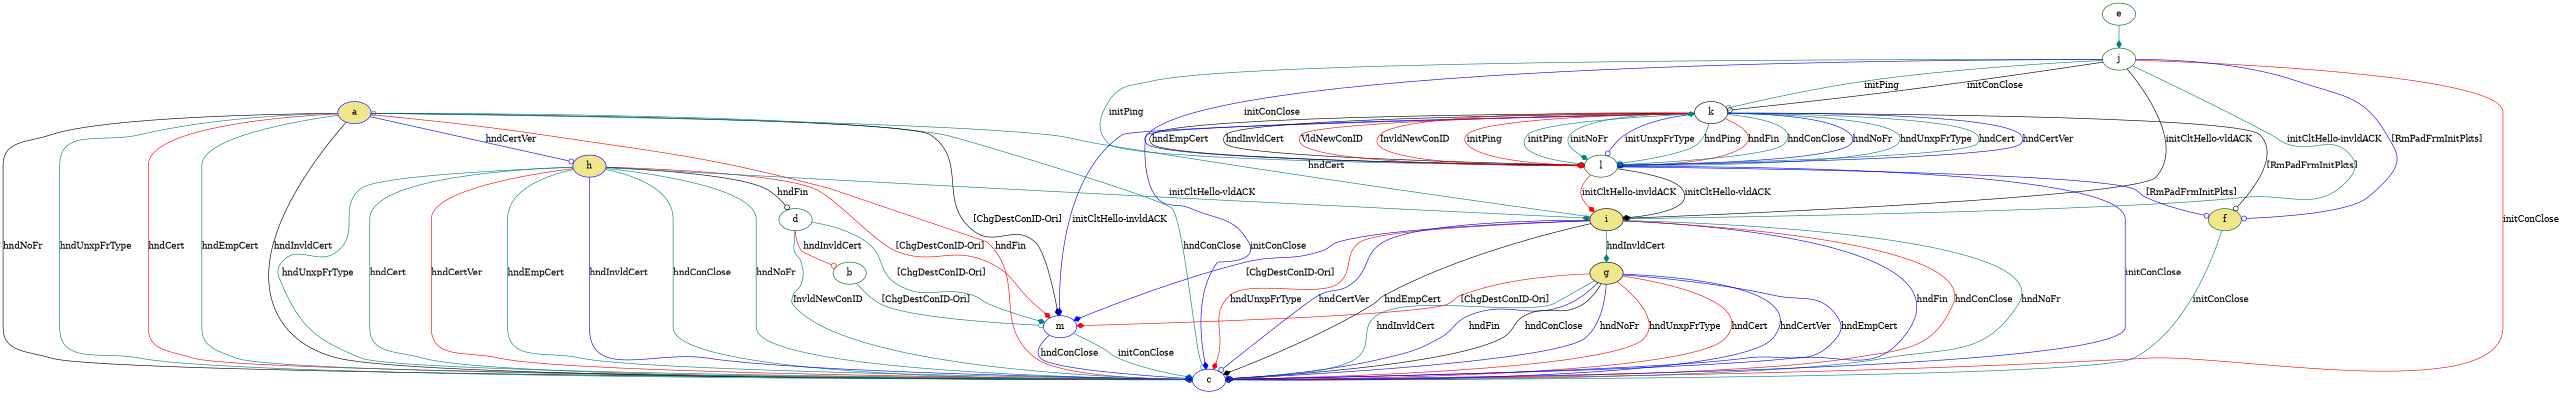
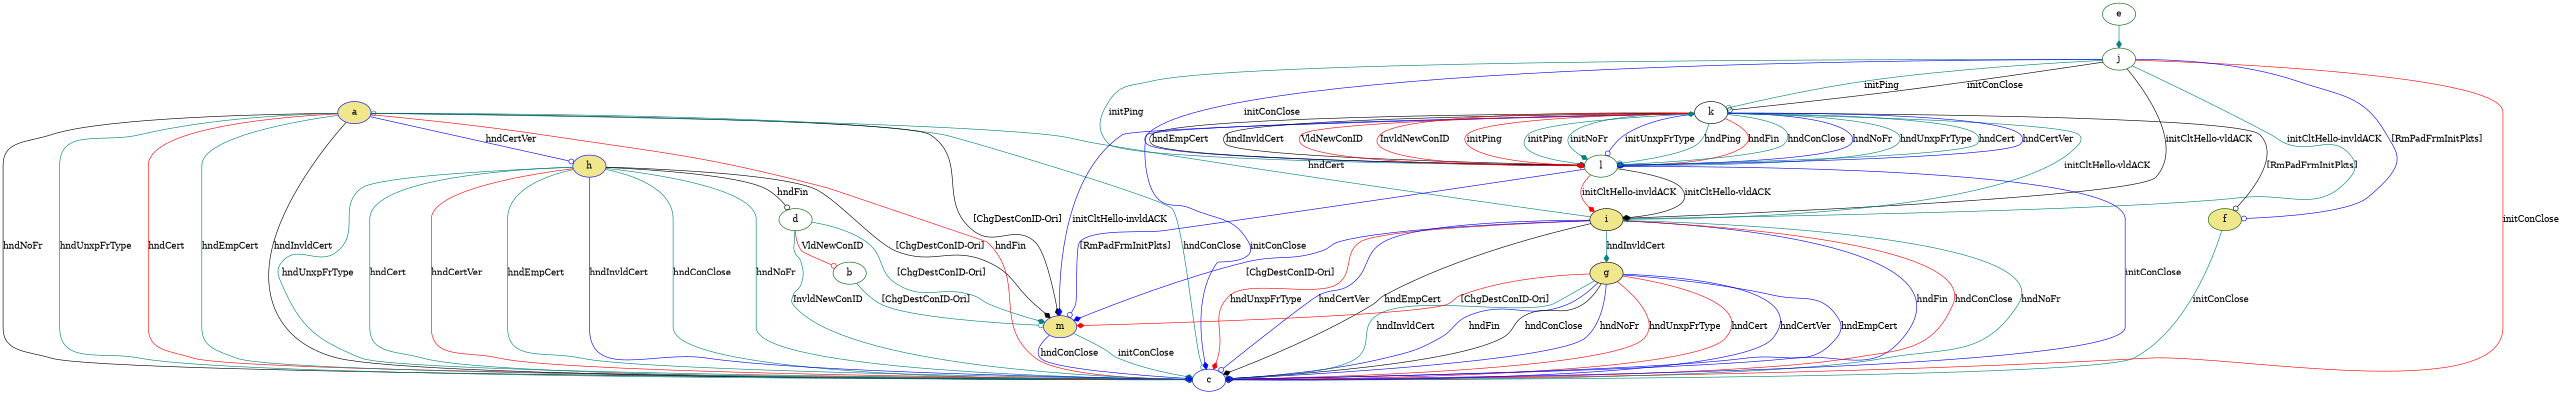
(1988, 176) -> (1296, 212)
(1094, 194) -> (2038, 170)
(840, 207) -> (840, 207)
(834, 246) -> (834, 246)
(1060, 327) -> (1060, 327)
